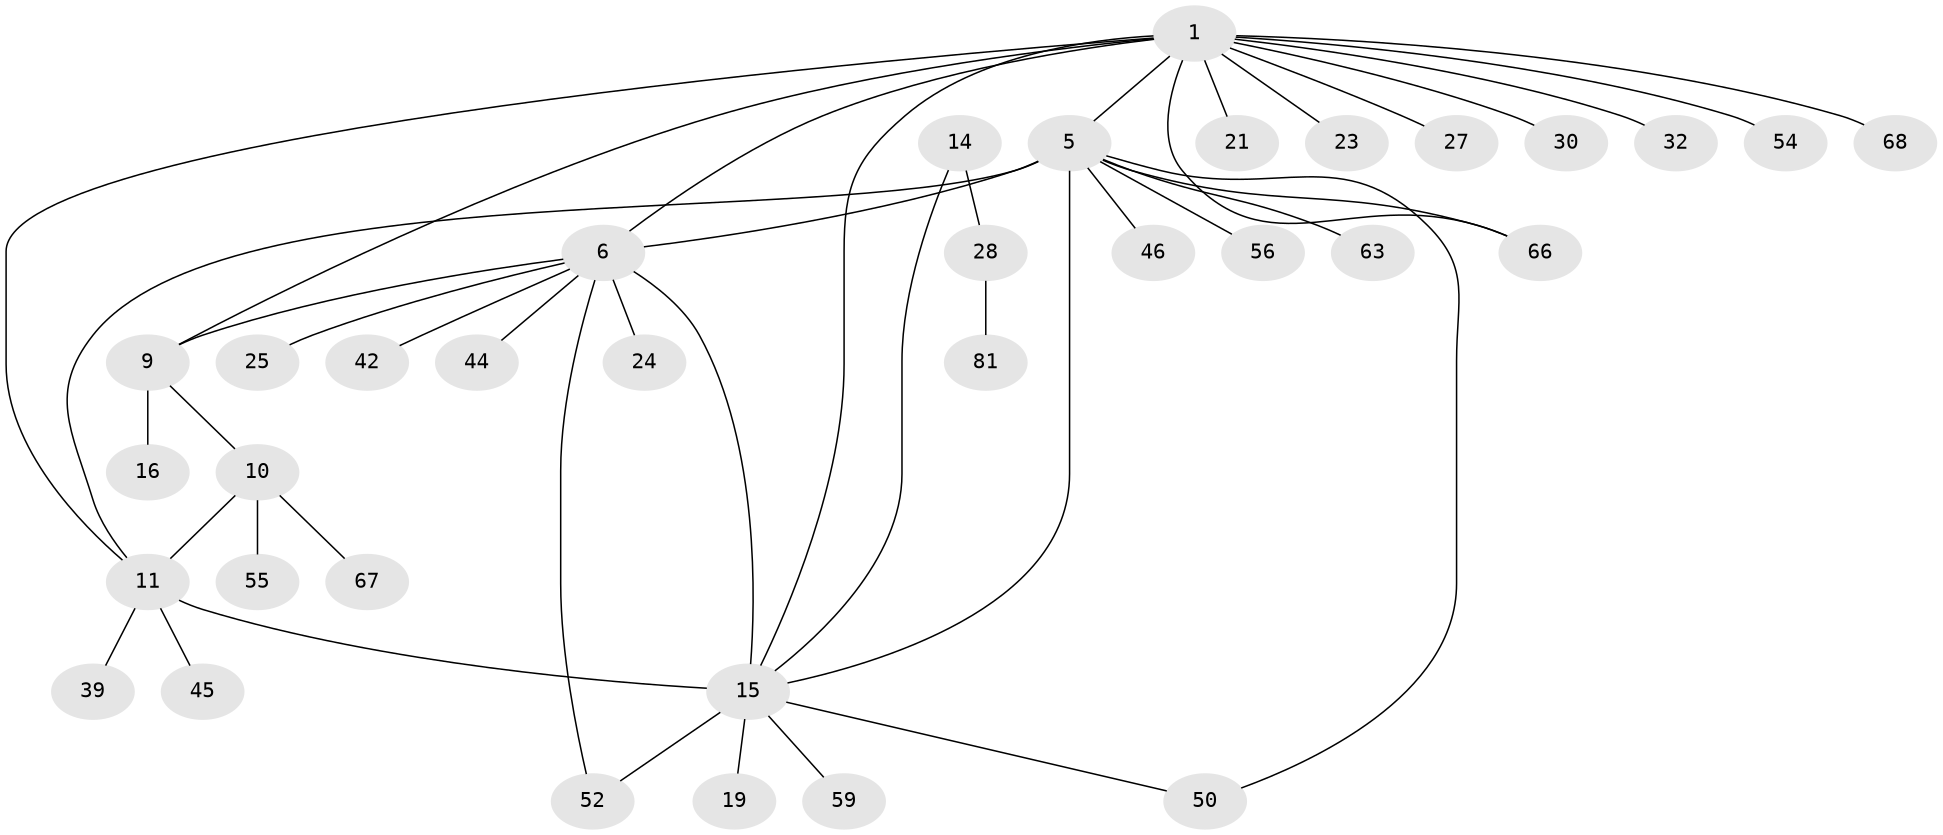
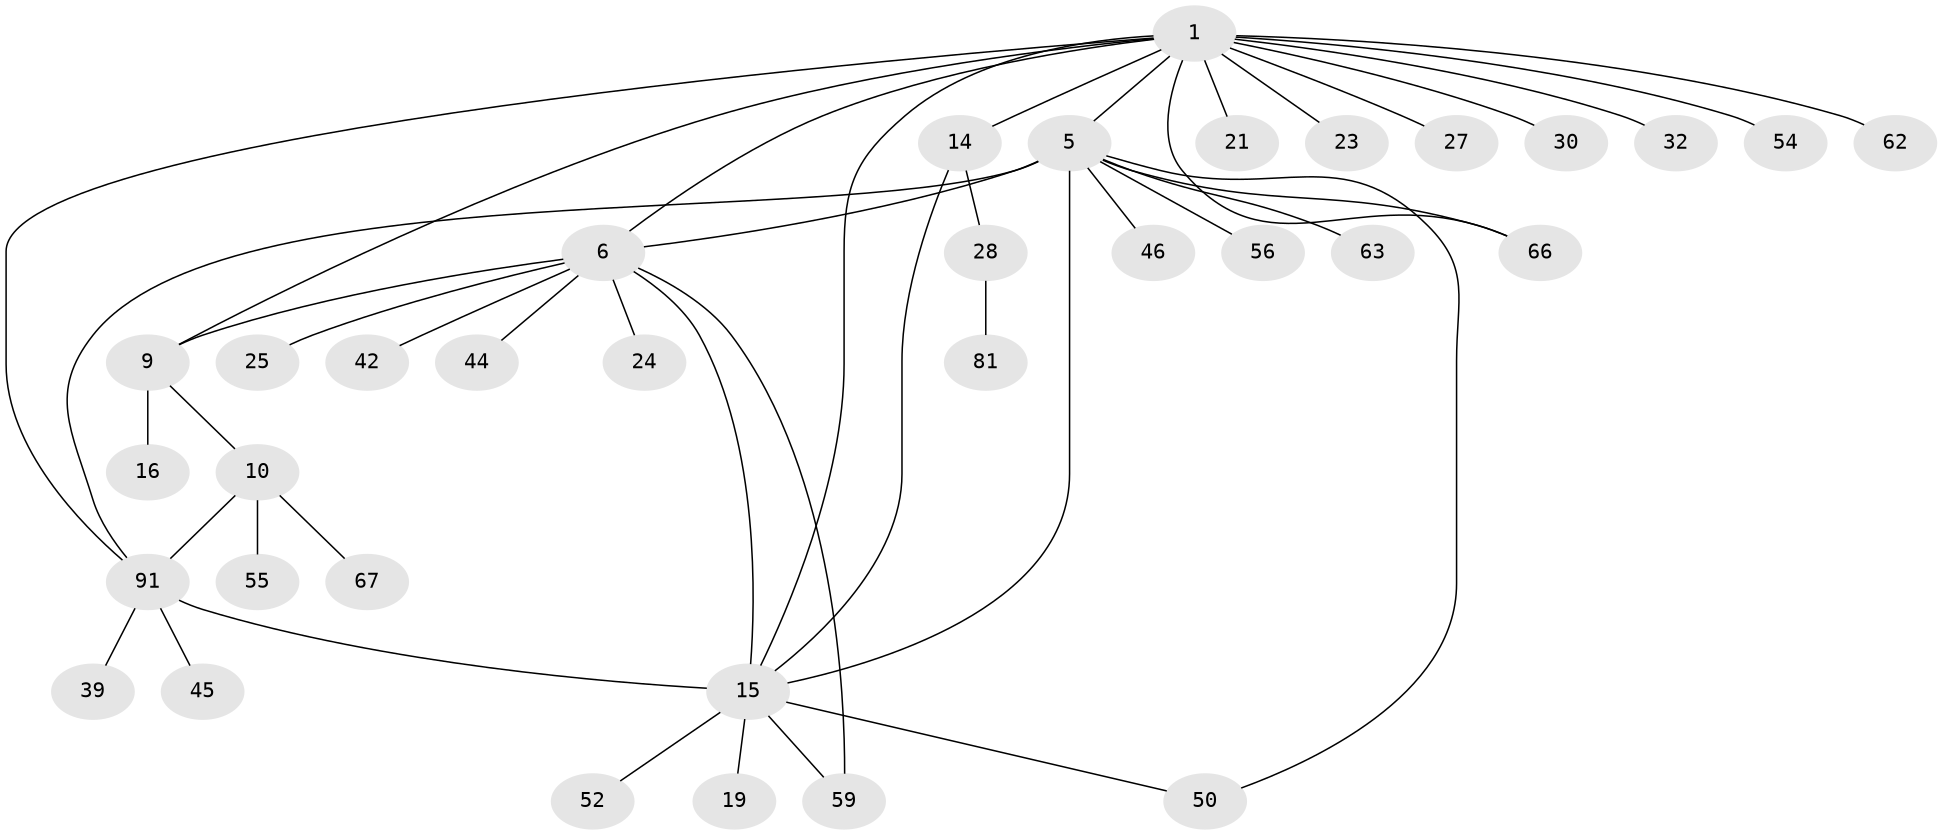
none -> (1077, 88)
(1895, 143) -> (1895, 143)
(561, 526) -> (805, 490)
(148, 582) -> (148, 582)
